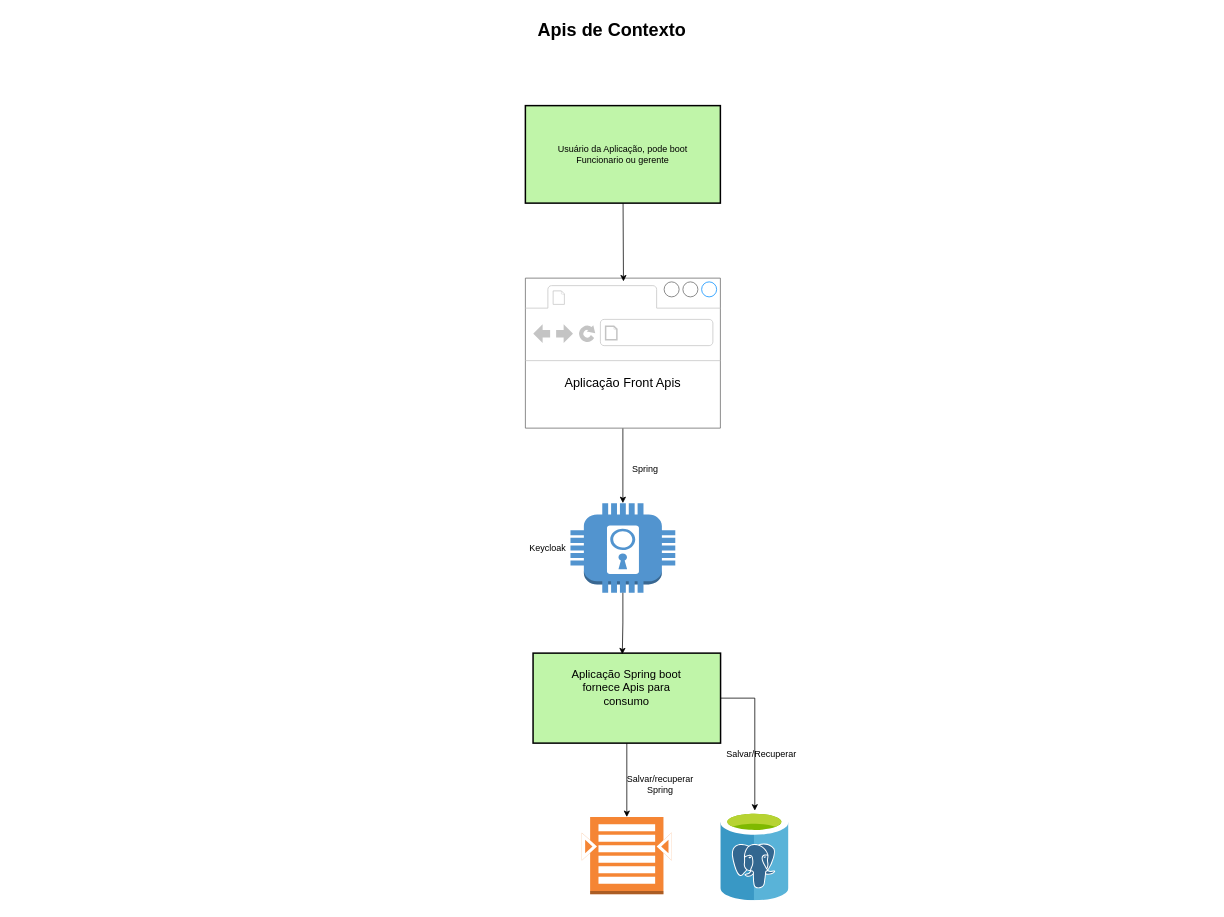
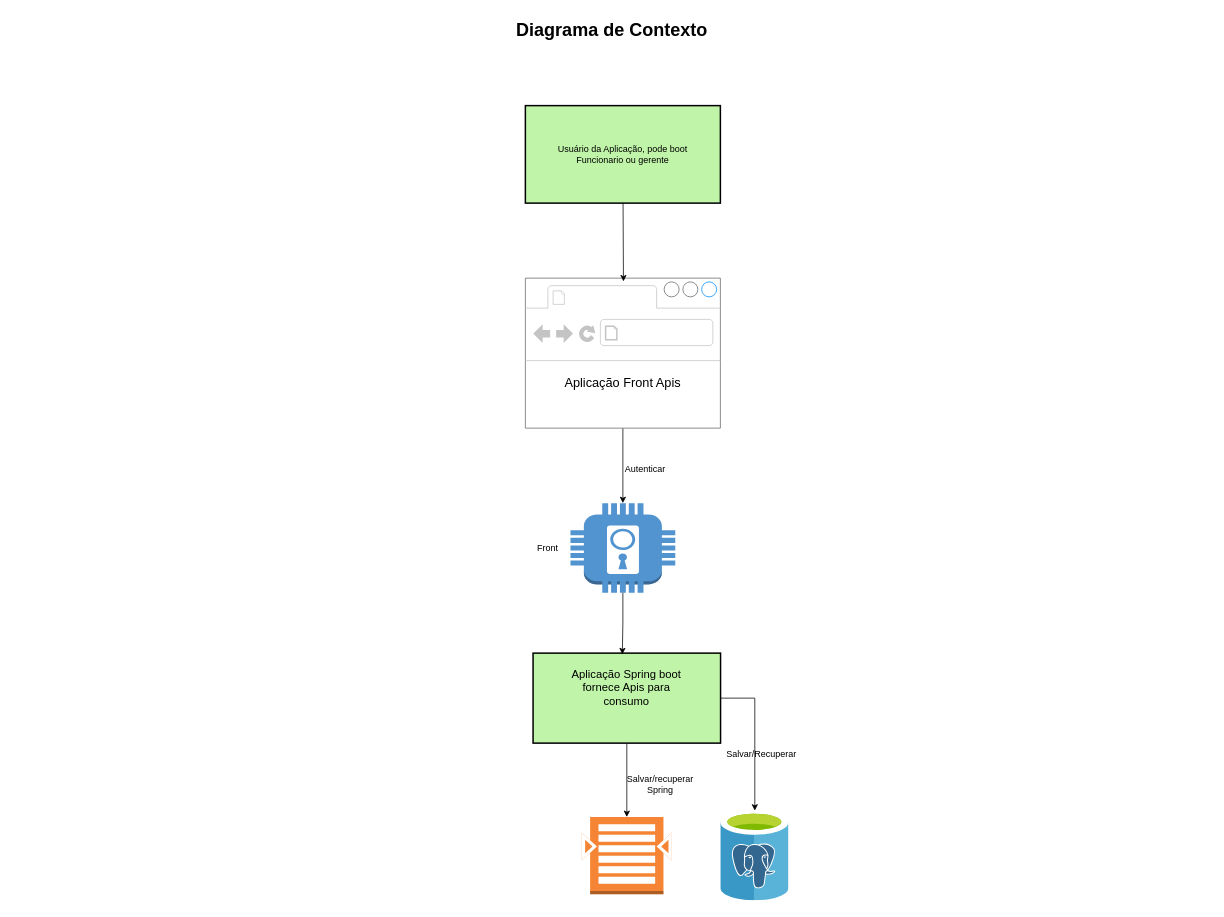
(612, 30) -> (612, 30)
(645, 469) -> (645, 469)
(548, 548) -> (548, 548)
